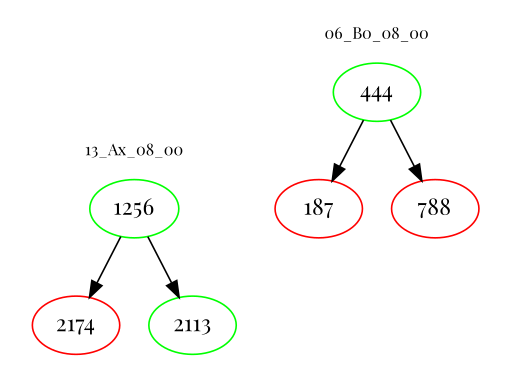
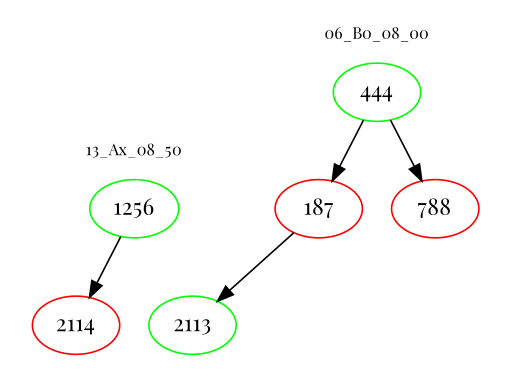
(134, 151) -> (134, 151)
(160, 260) -> (262, 262)
(76, 325) -> (76, 325)
